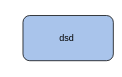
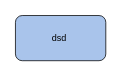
(68, 38) -> (60, 38)
